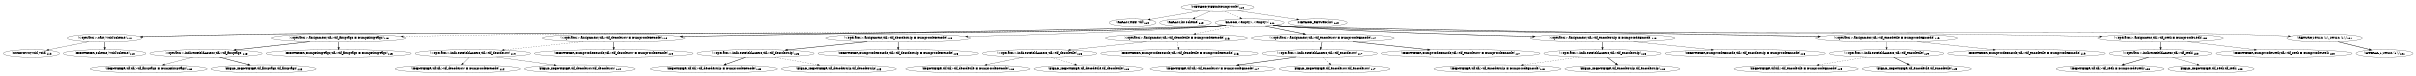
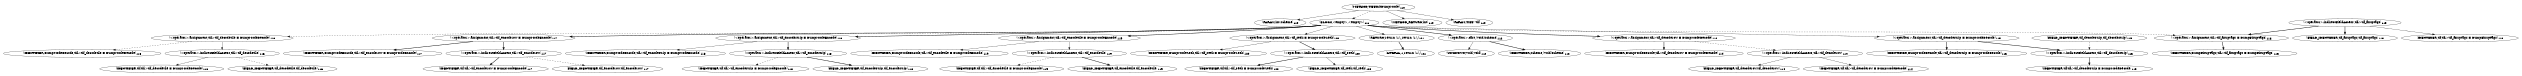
(273, 46) -> (2285, 30)
(796, 61) -> (2089, 45)
